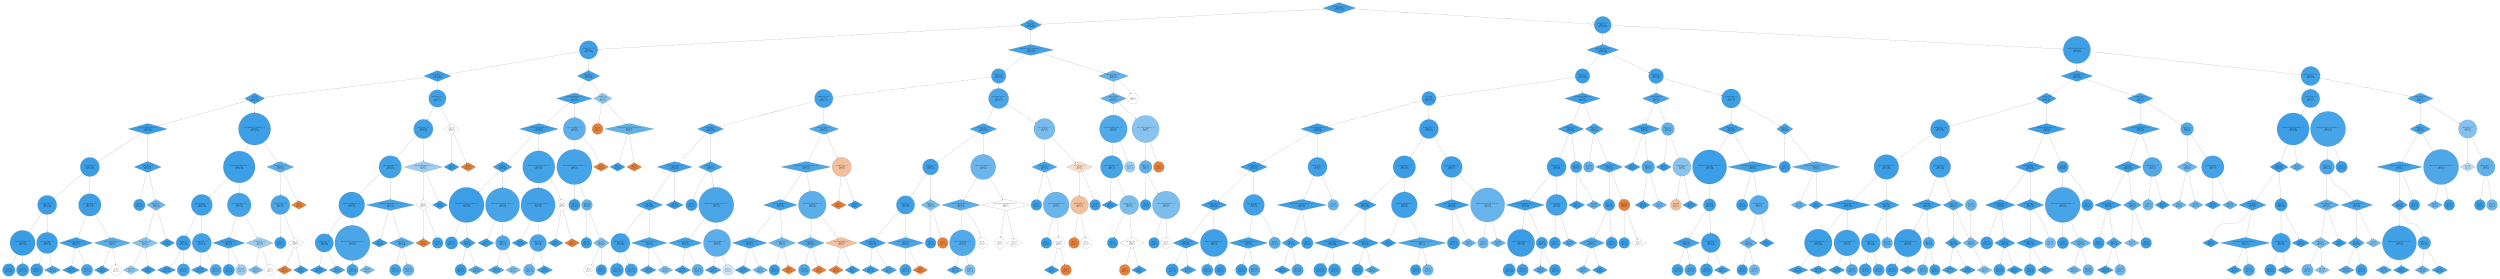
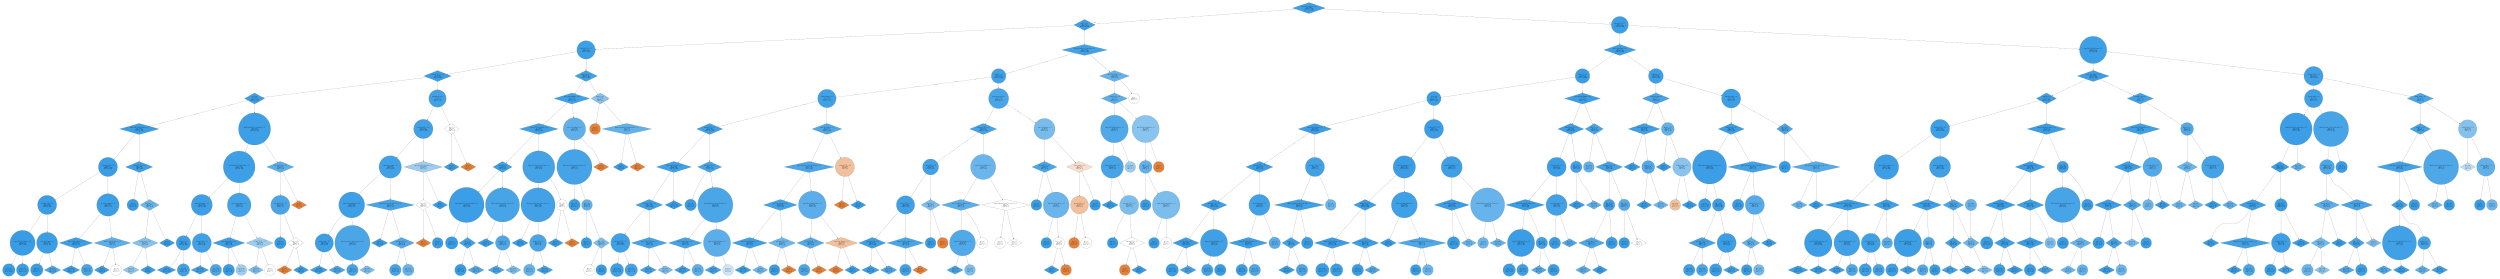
(1624, 205) -> (1624, 205)
none -> (1705, 205)
